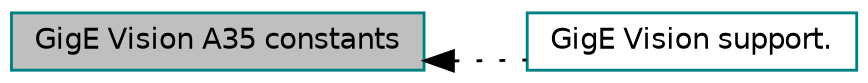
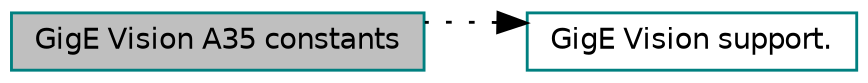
(490, 61) -> (461, 22)
